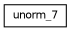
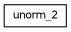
(35, 16) -> (35, 16)
